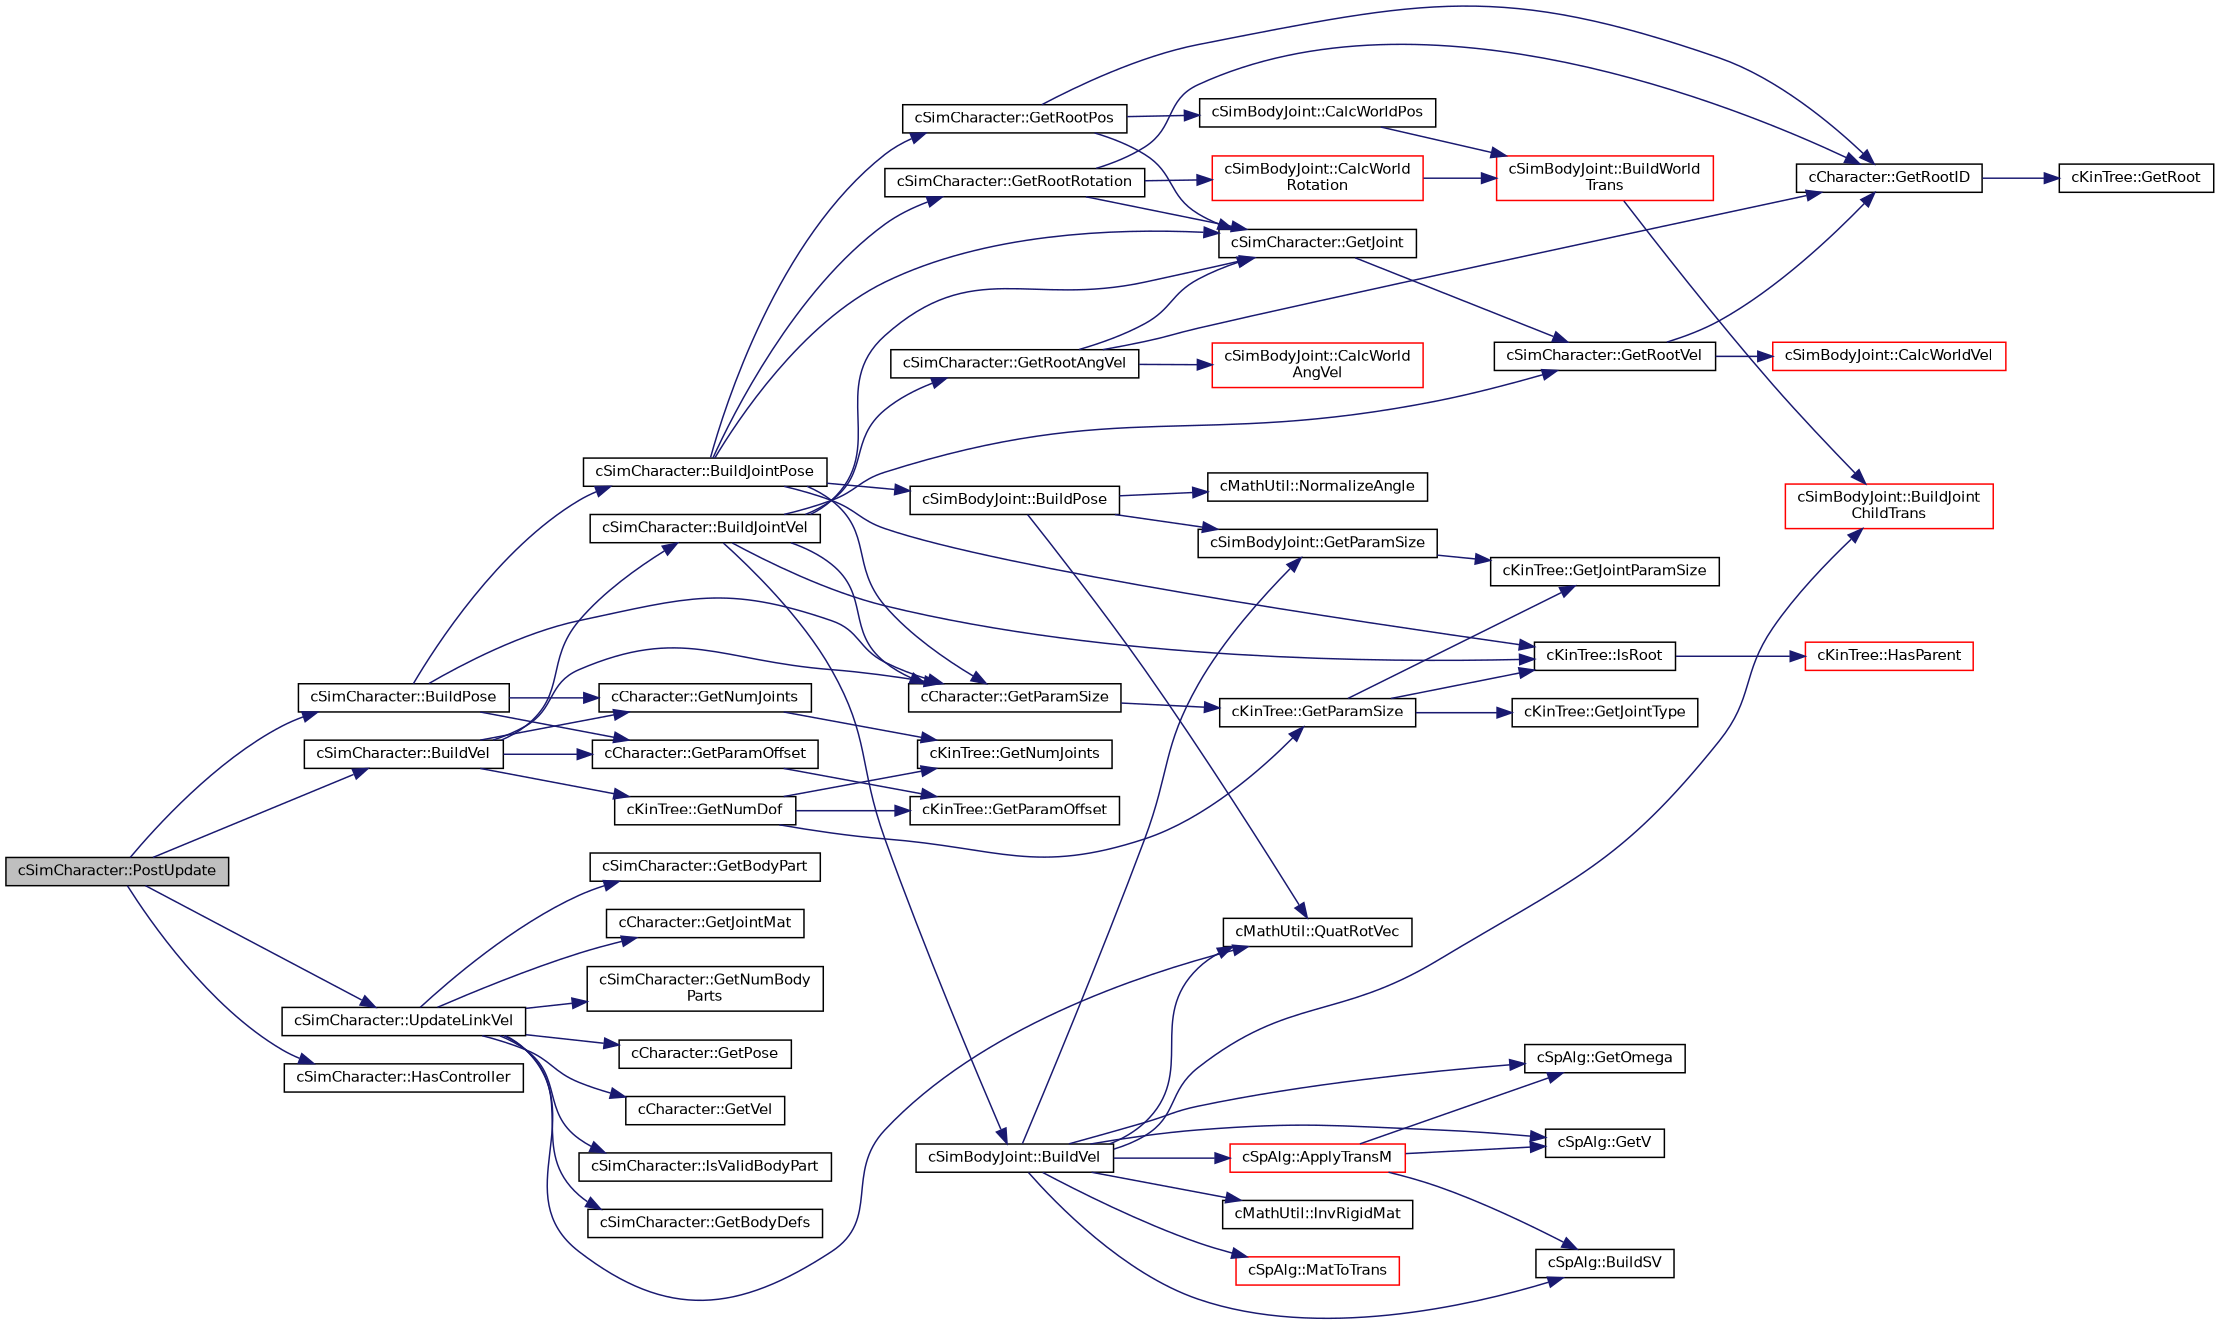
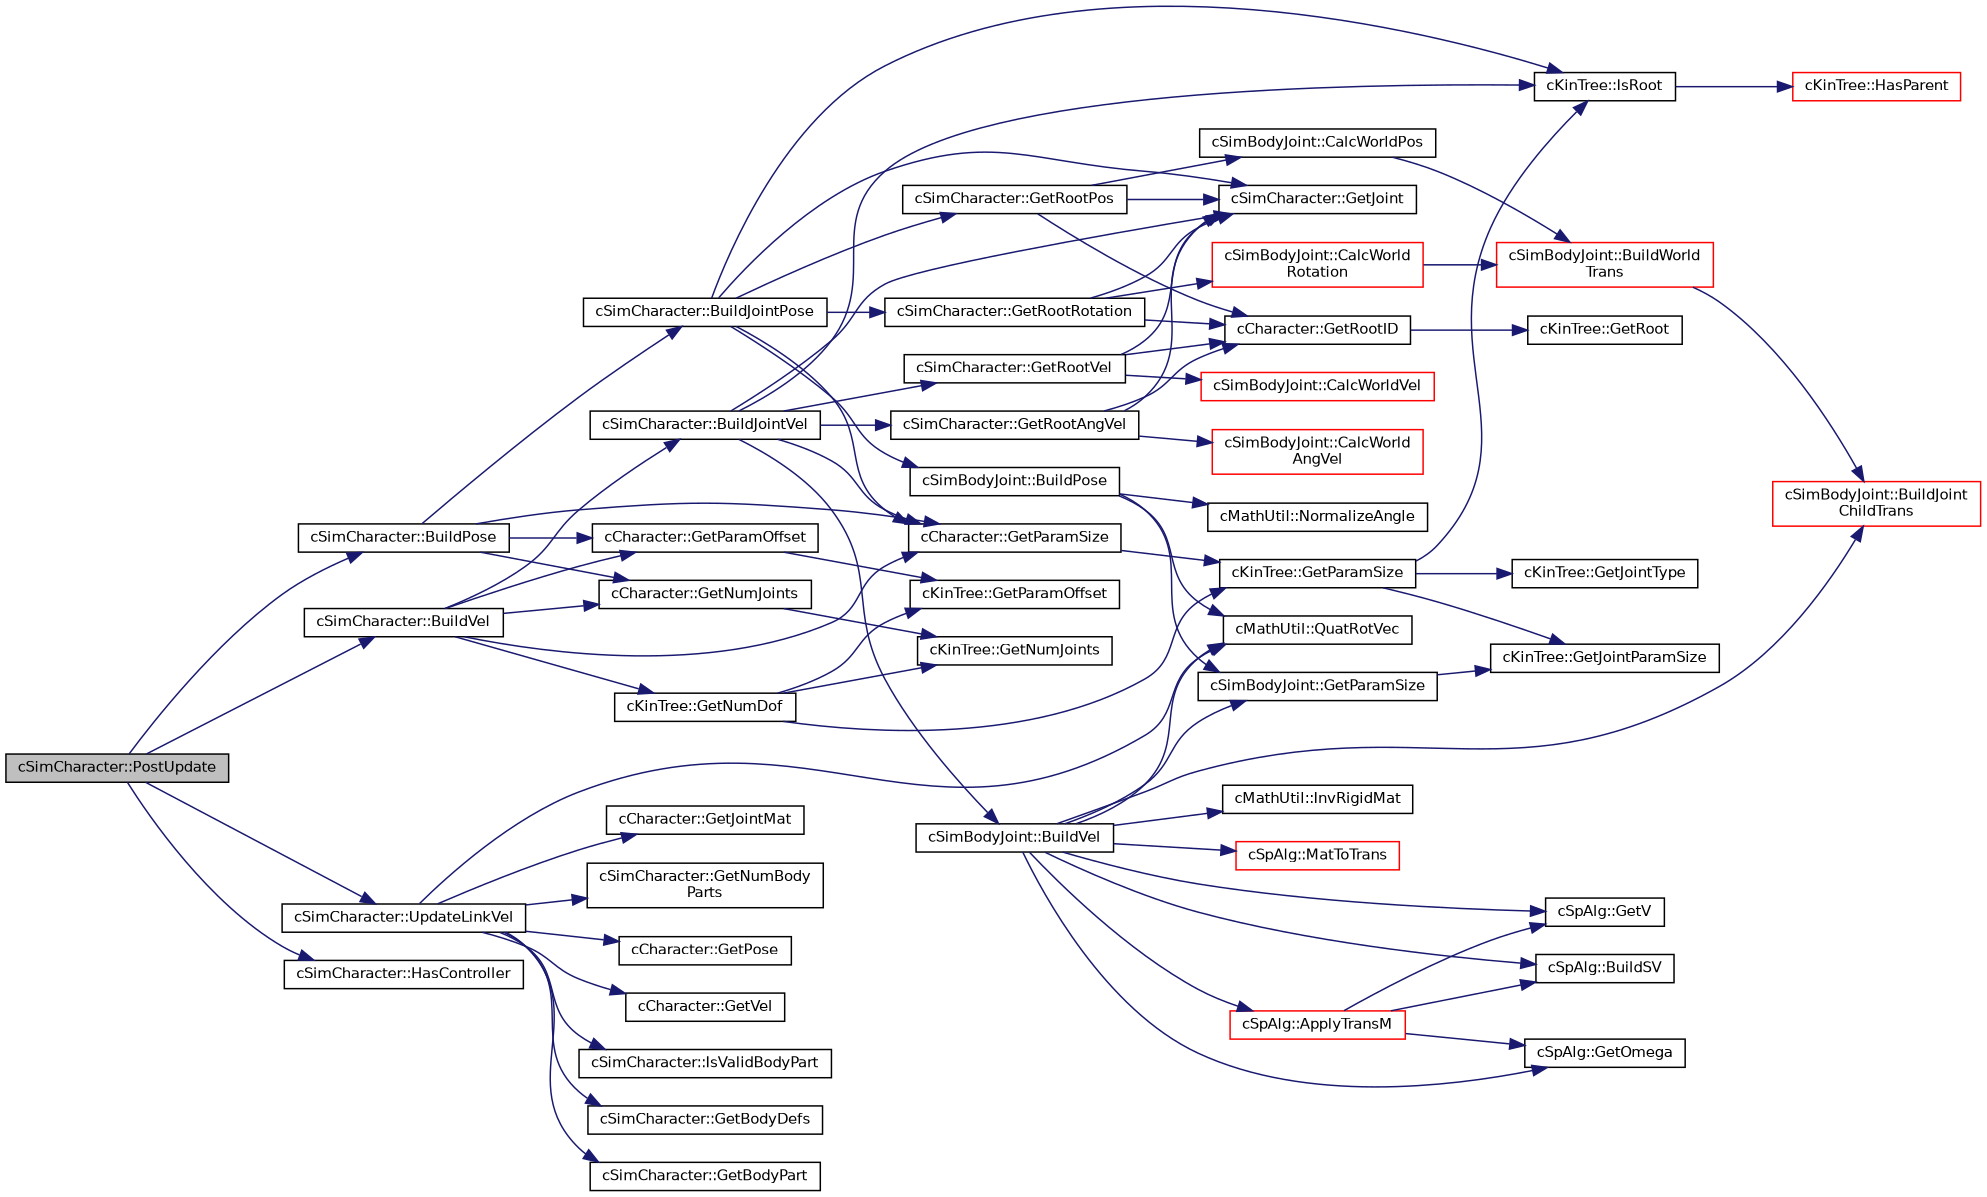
(1454, 297) -> (1155, 330)
